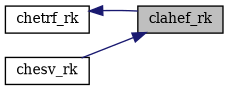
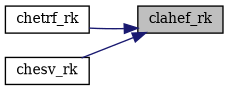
(120, 11) -> (107, 29)
